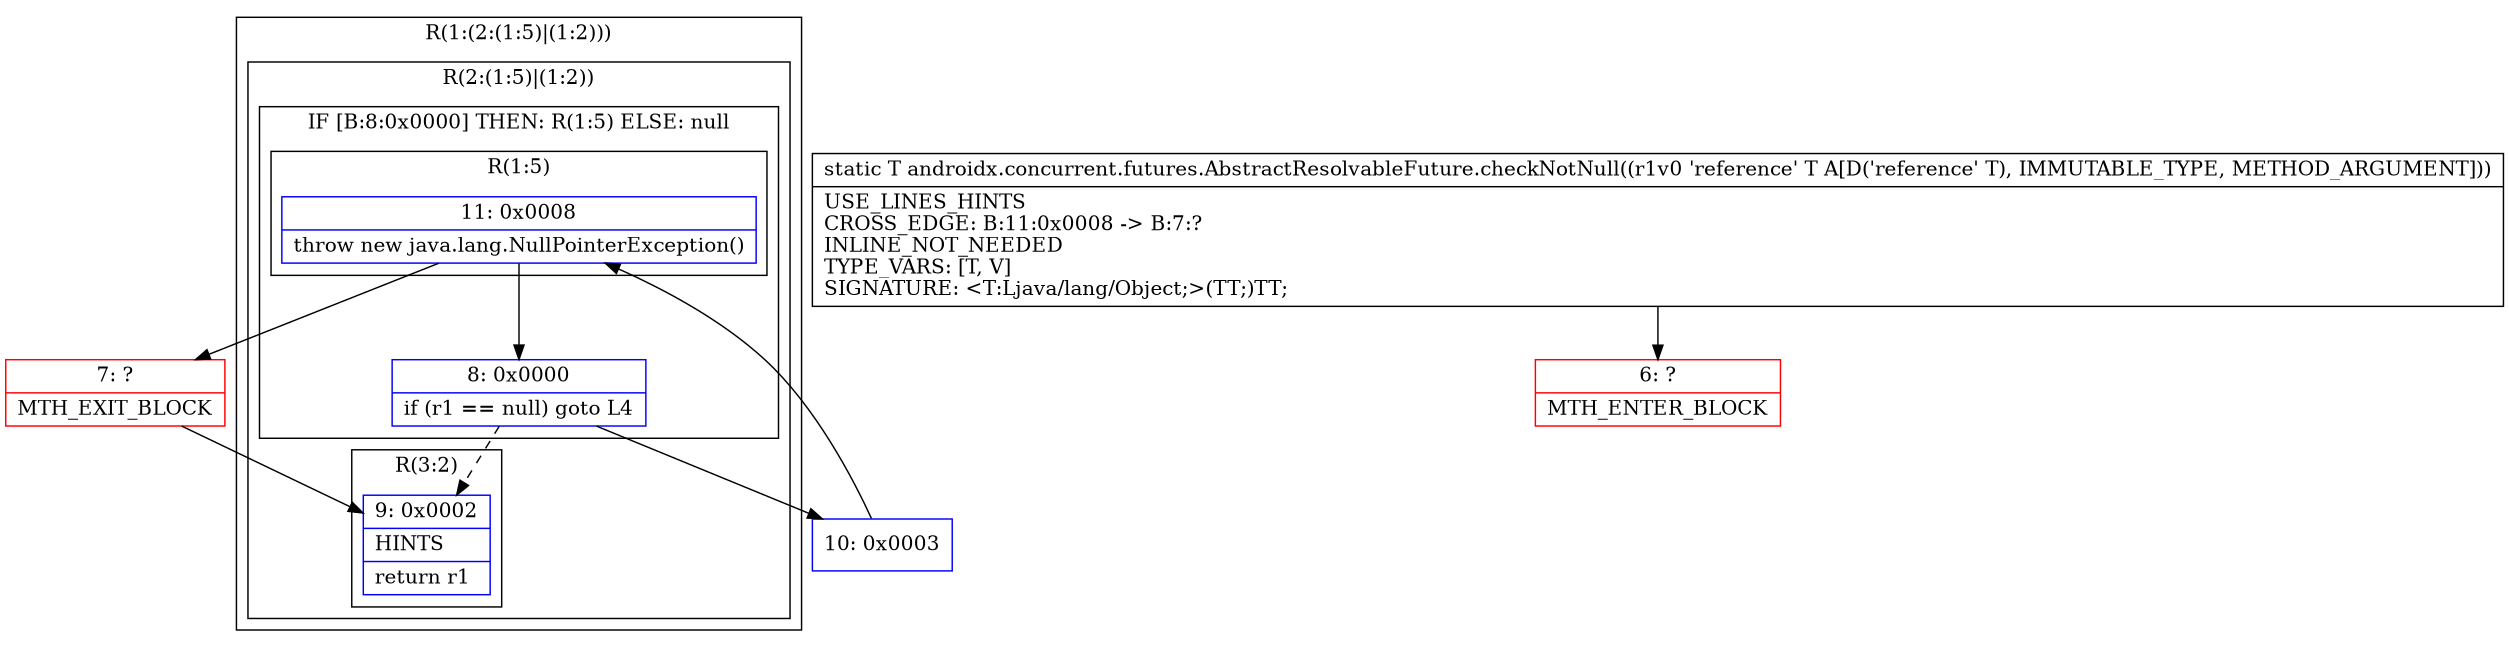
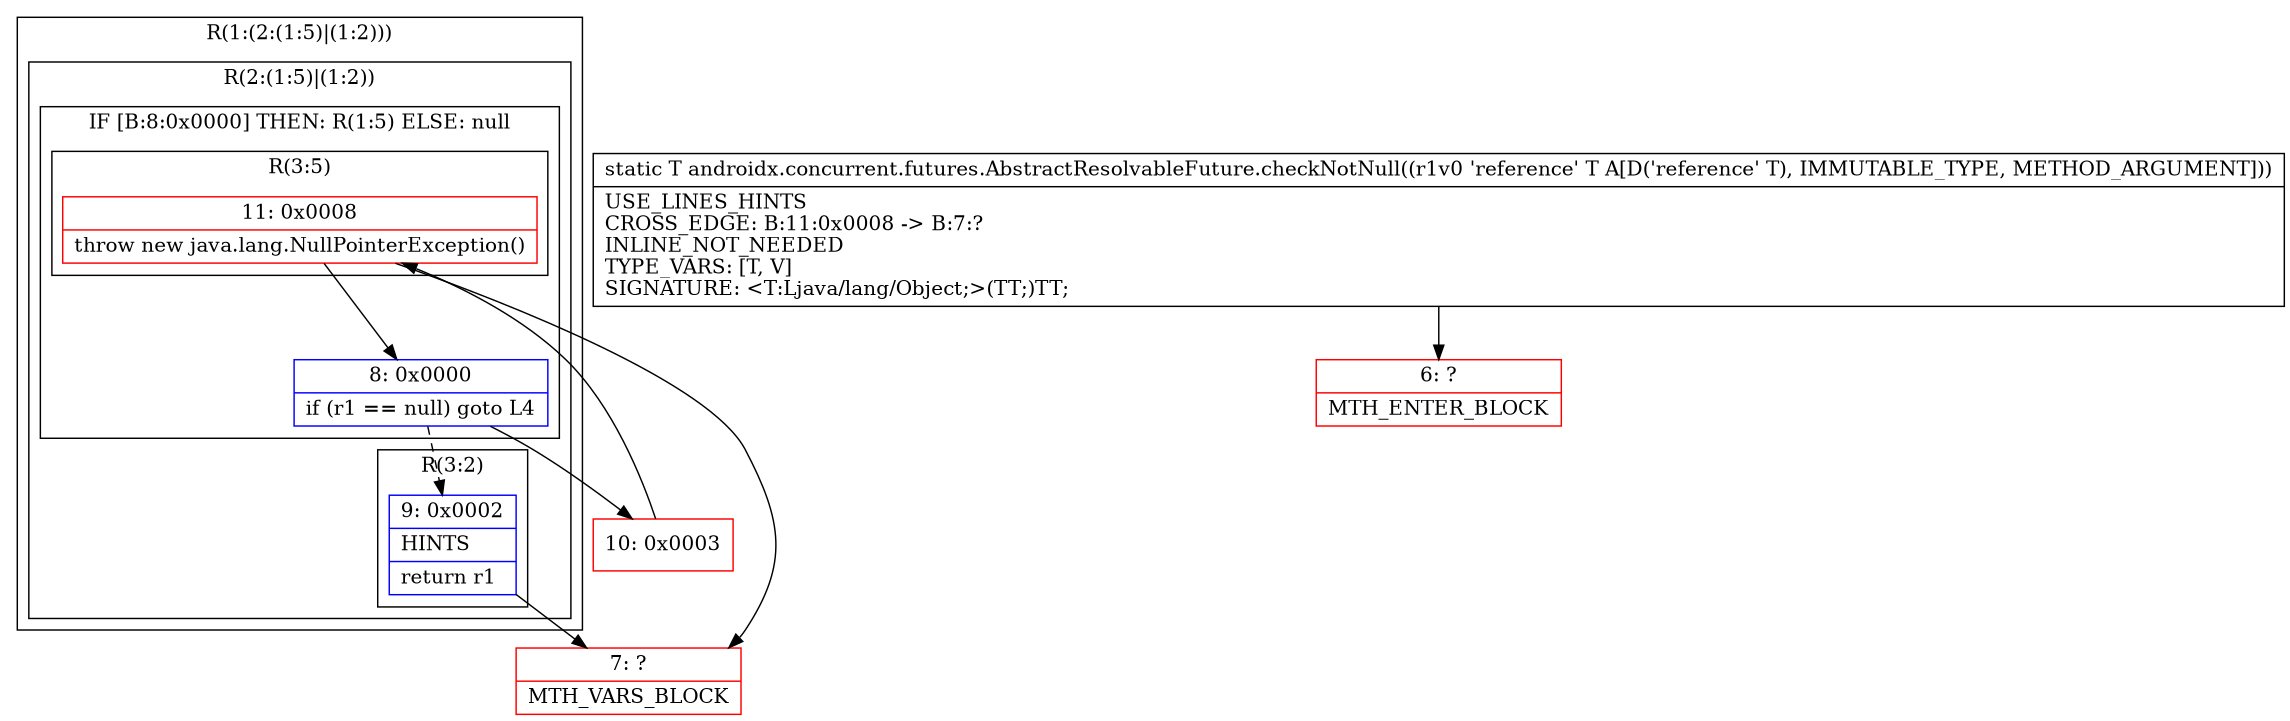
(519, 168) -> (300, 168)
(519, 230) -> (300, 230)
(115, 409) -> (629, 697)
(266, 466) -> (545, 617)
(882, 545) -> (663, 545)
